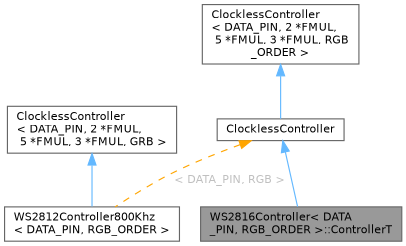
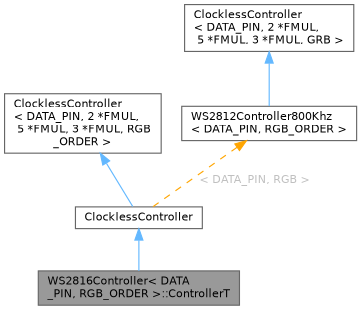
(176, 171) -> (195, 177)
